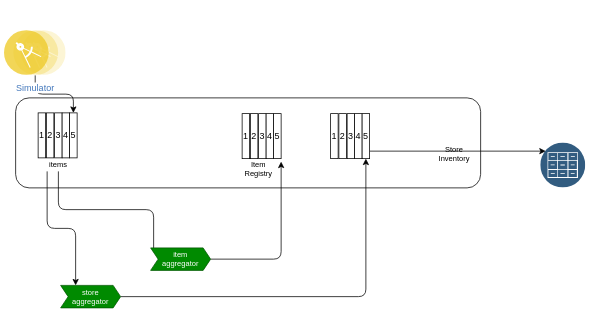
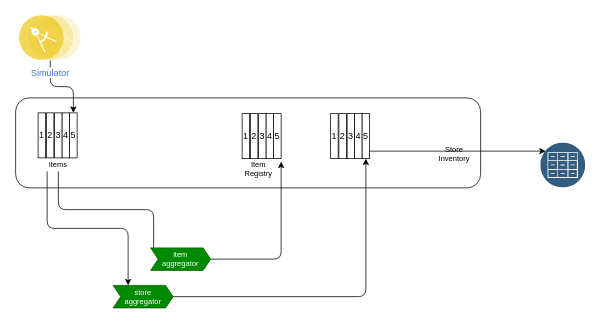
(35, 53) -> (50, 38)
(90, 297) -> (143, 297)
